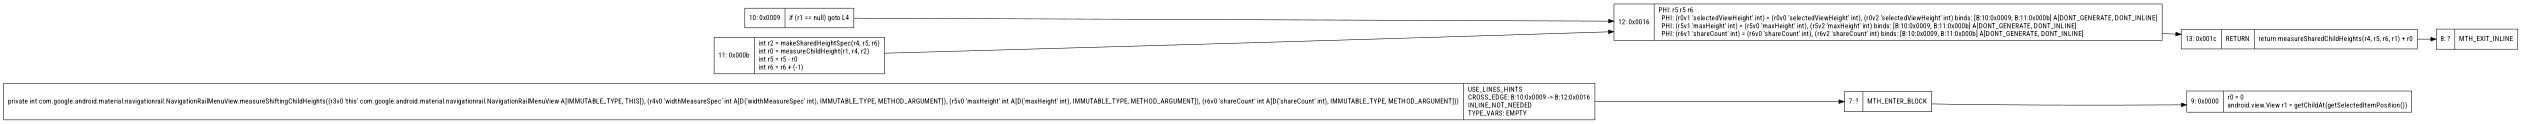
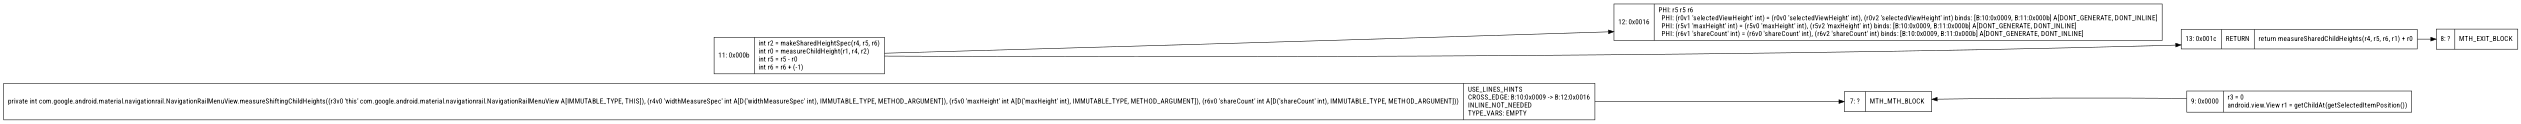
(799, 18) -> none
(2169, 34) -> (1530, 55)
(2486, 39) -> (2486, 39)
(2236, 97) -> (2236, 97)
(1897, 101) -> (1897, 101)
(2056, 105) -> (2062, 98)
